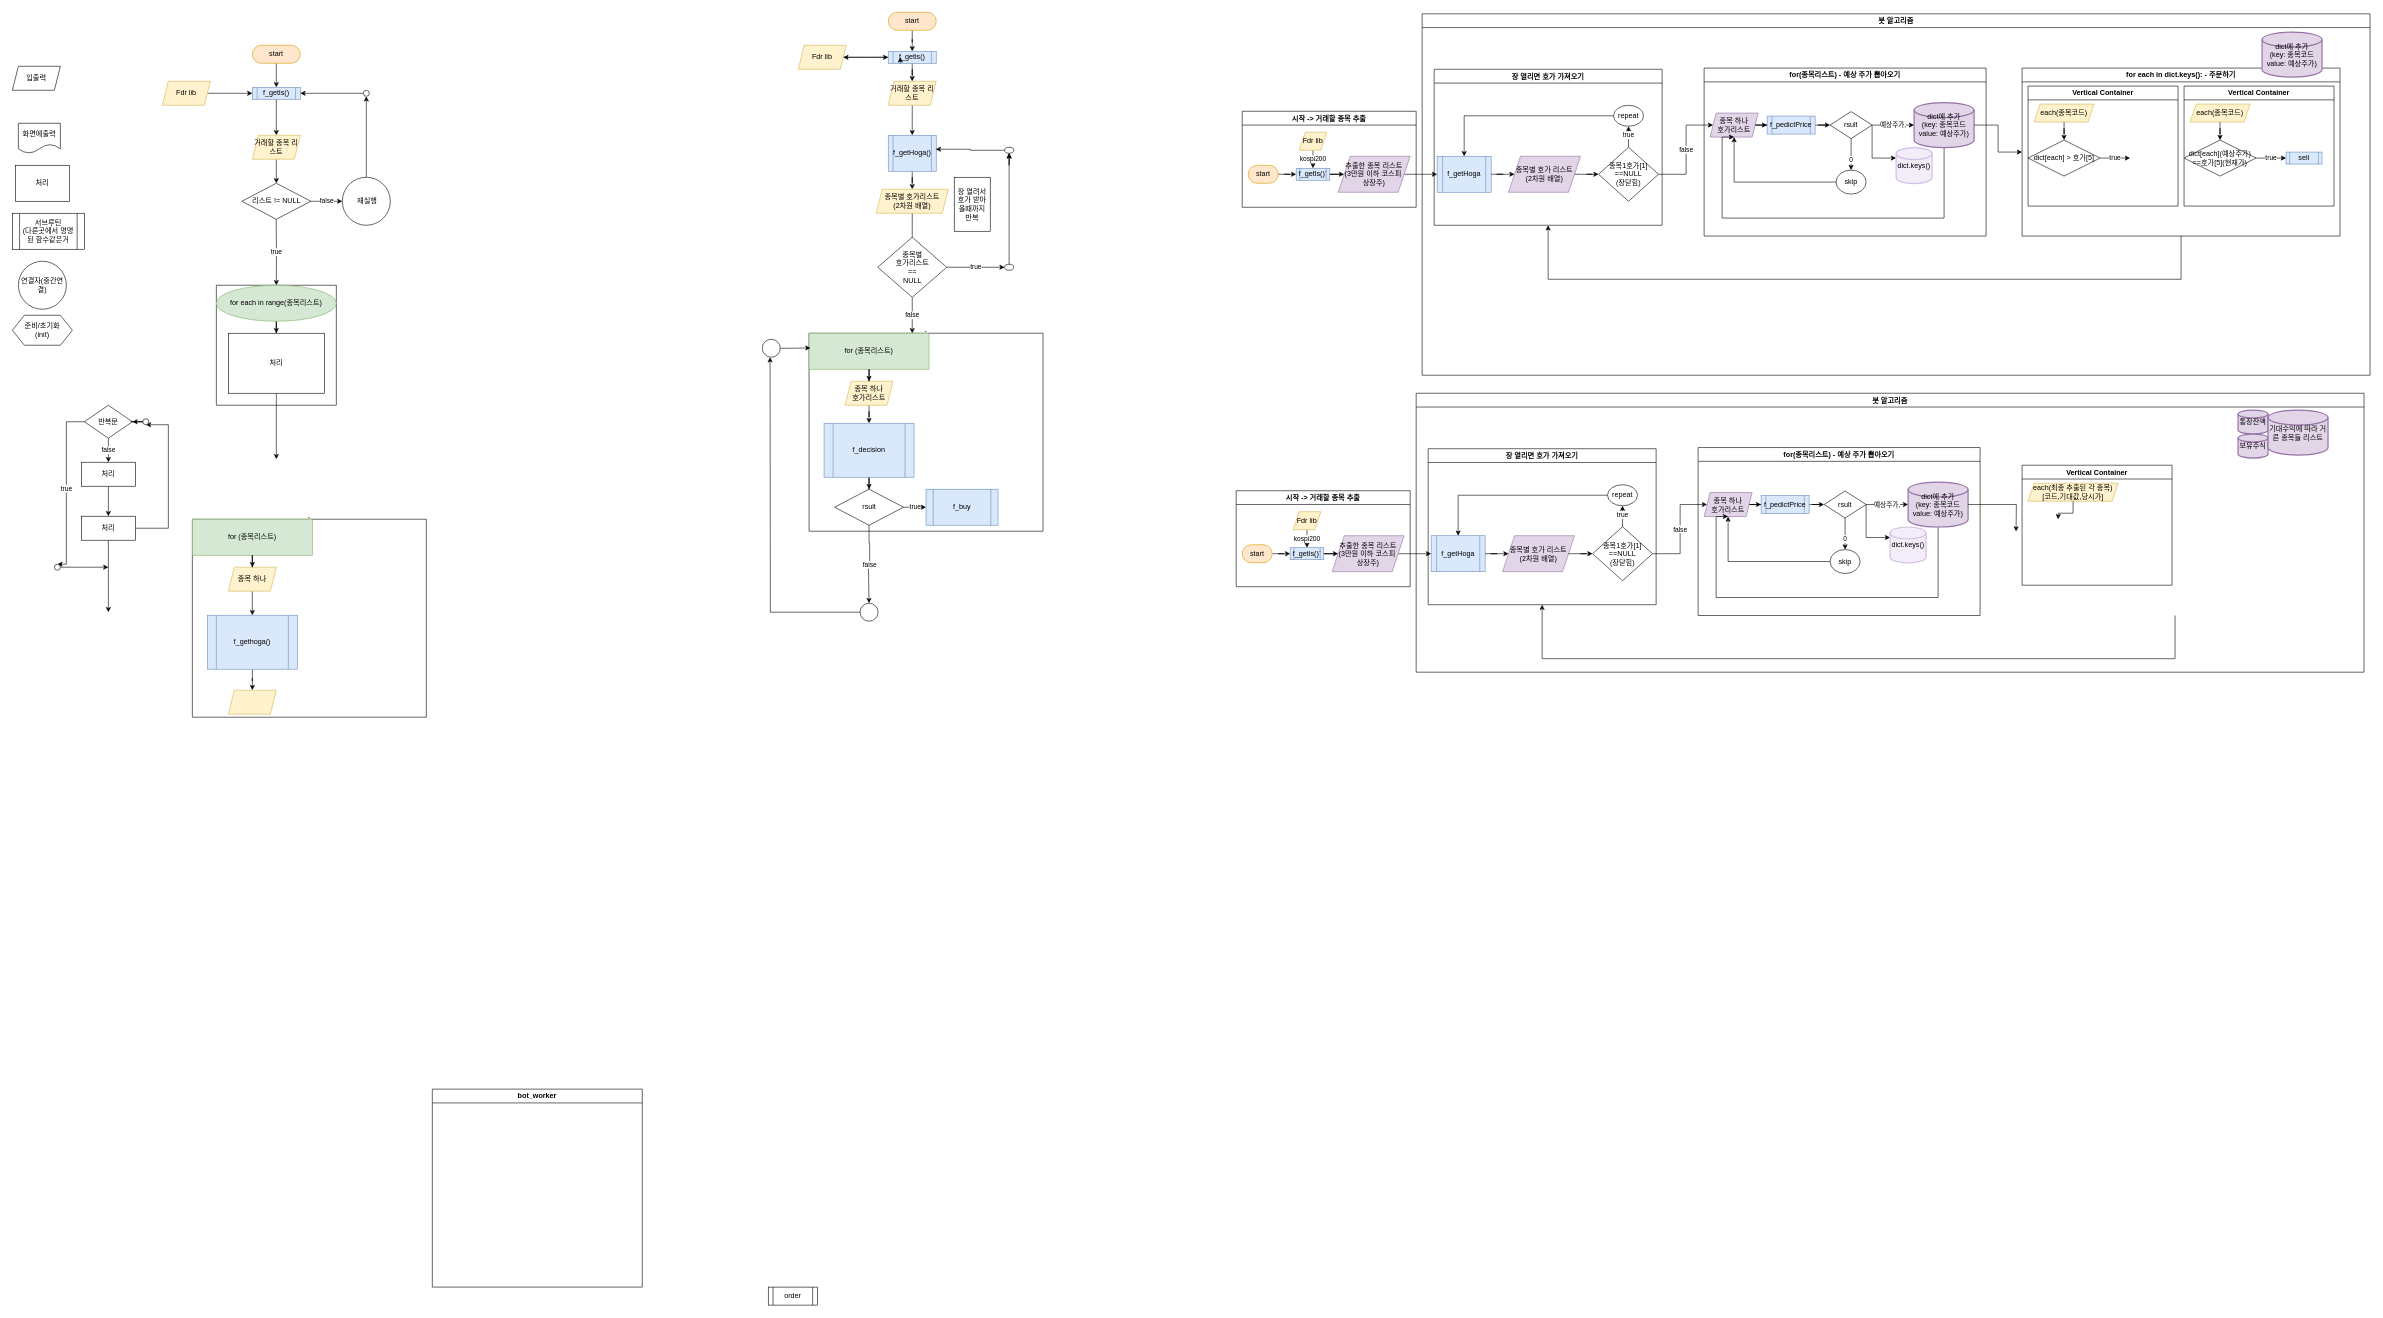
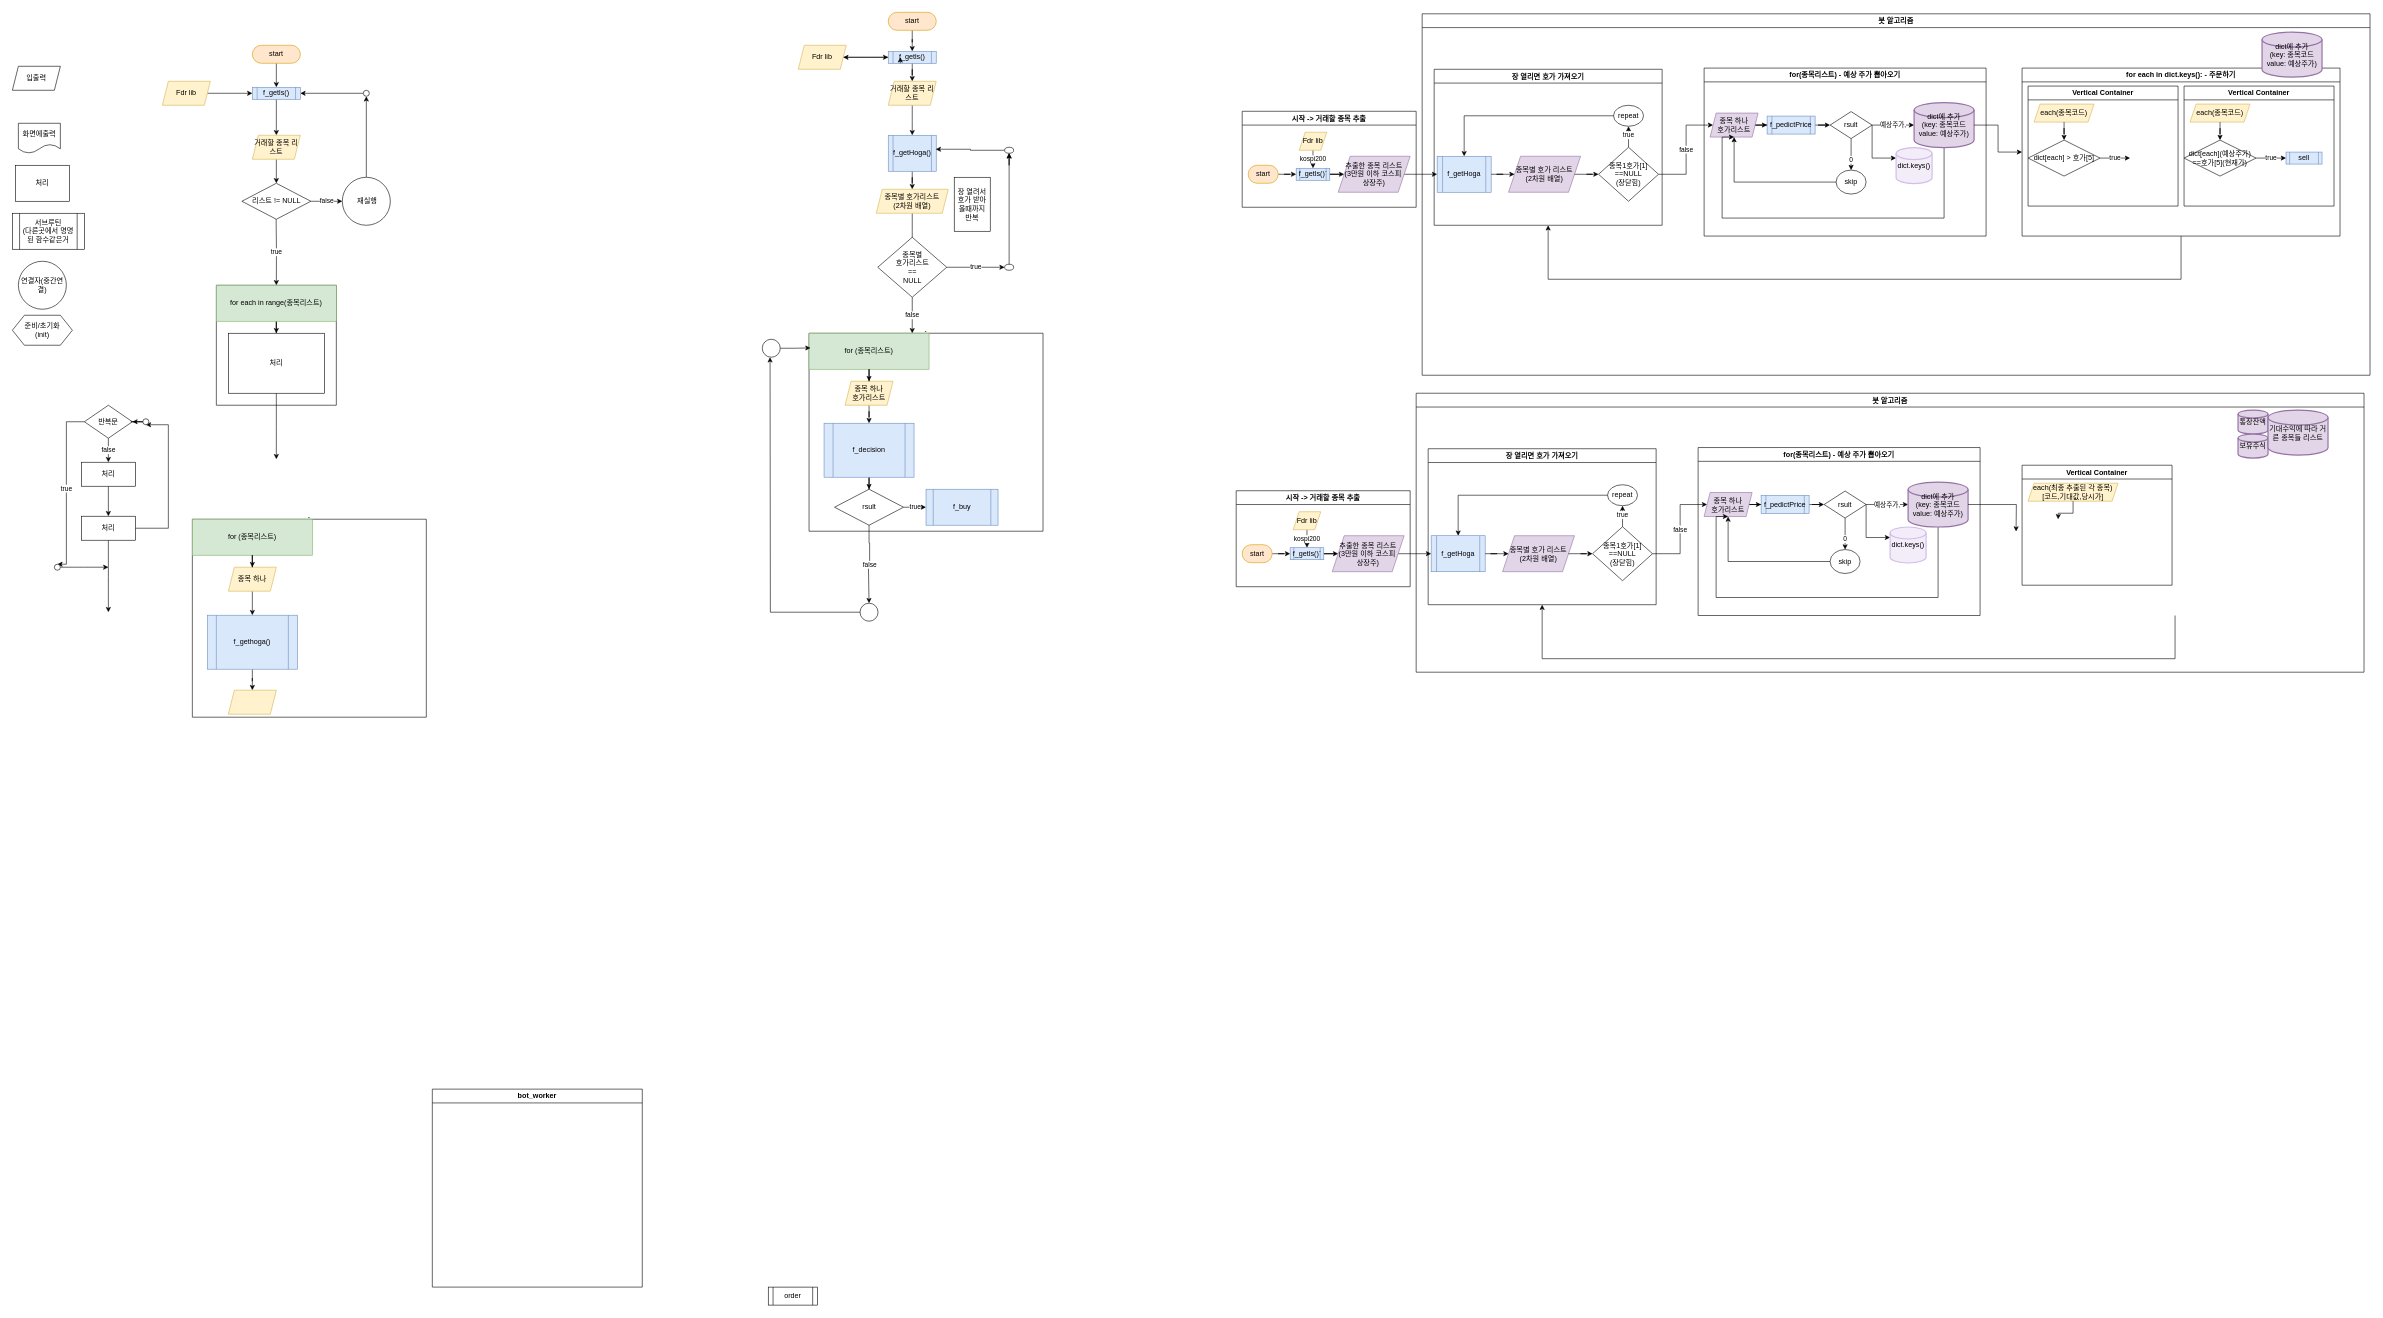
(276, 303) -> (276, 303)
